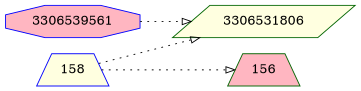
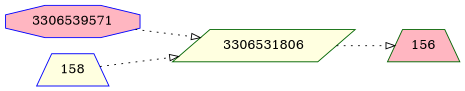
(73, 22) -> (73, 22)
(164, 70) -> (361, 46)
